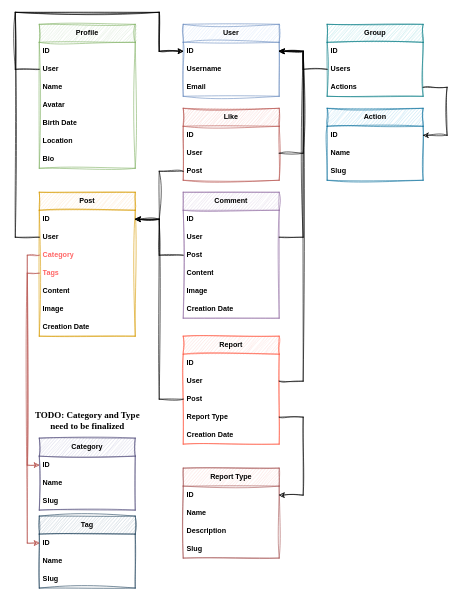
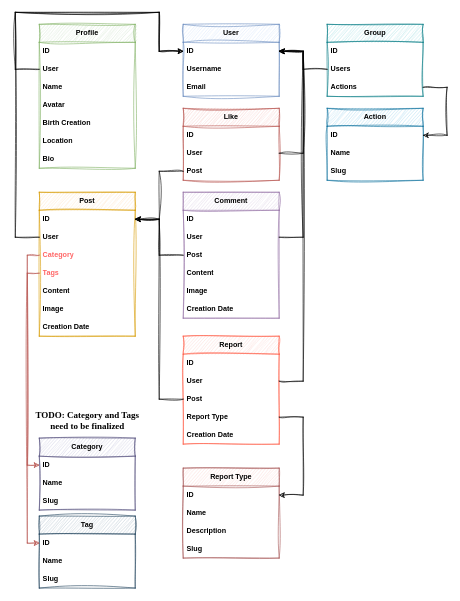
(61, 123) -> (68, 123)
(88, 420) -> (88, 420)
